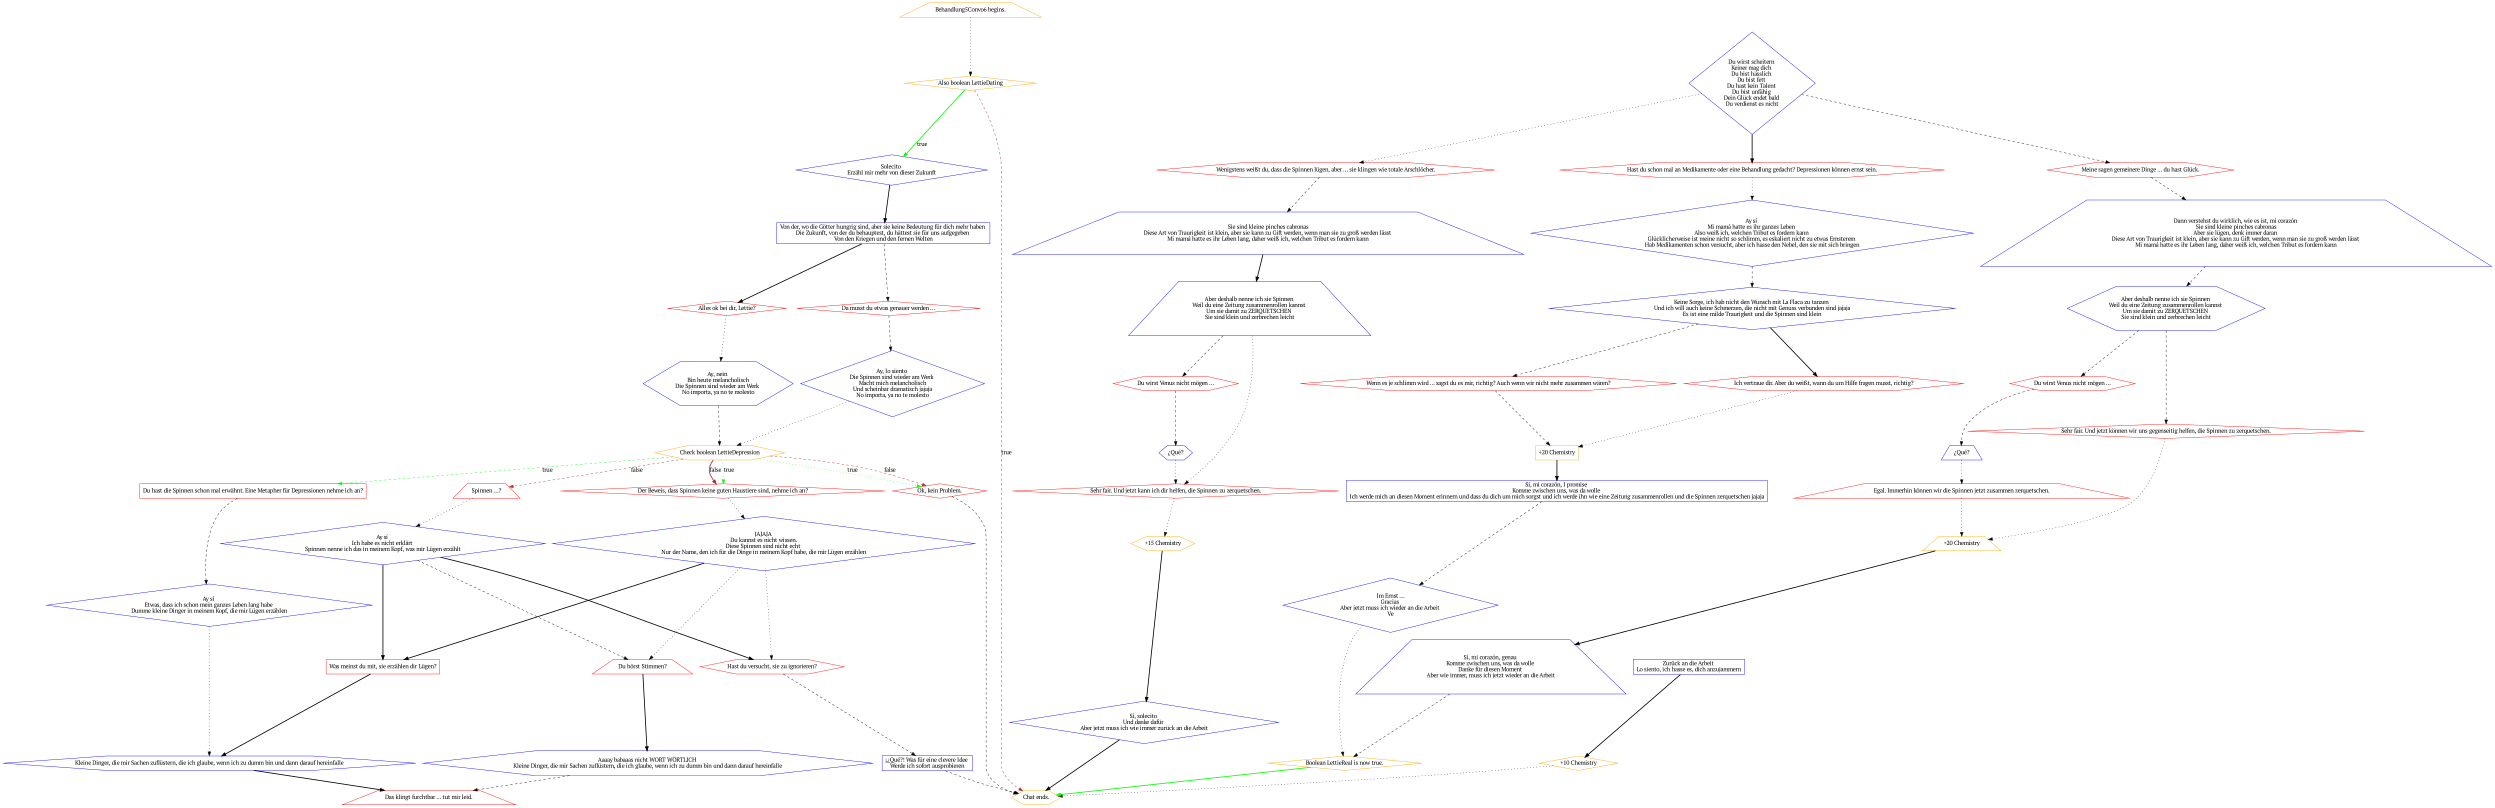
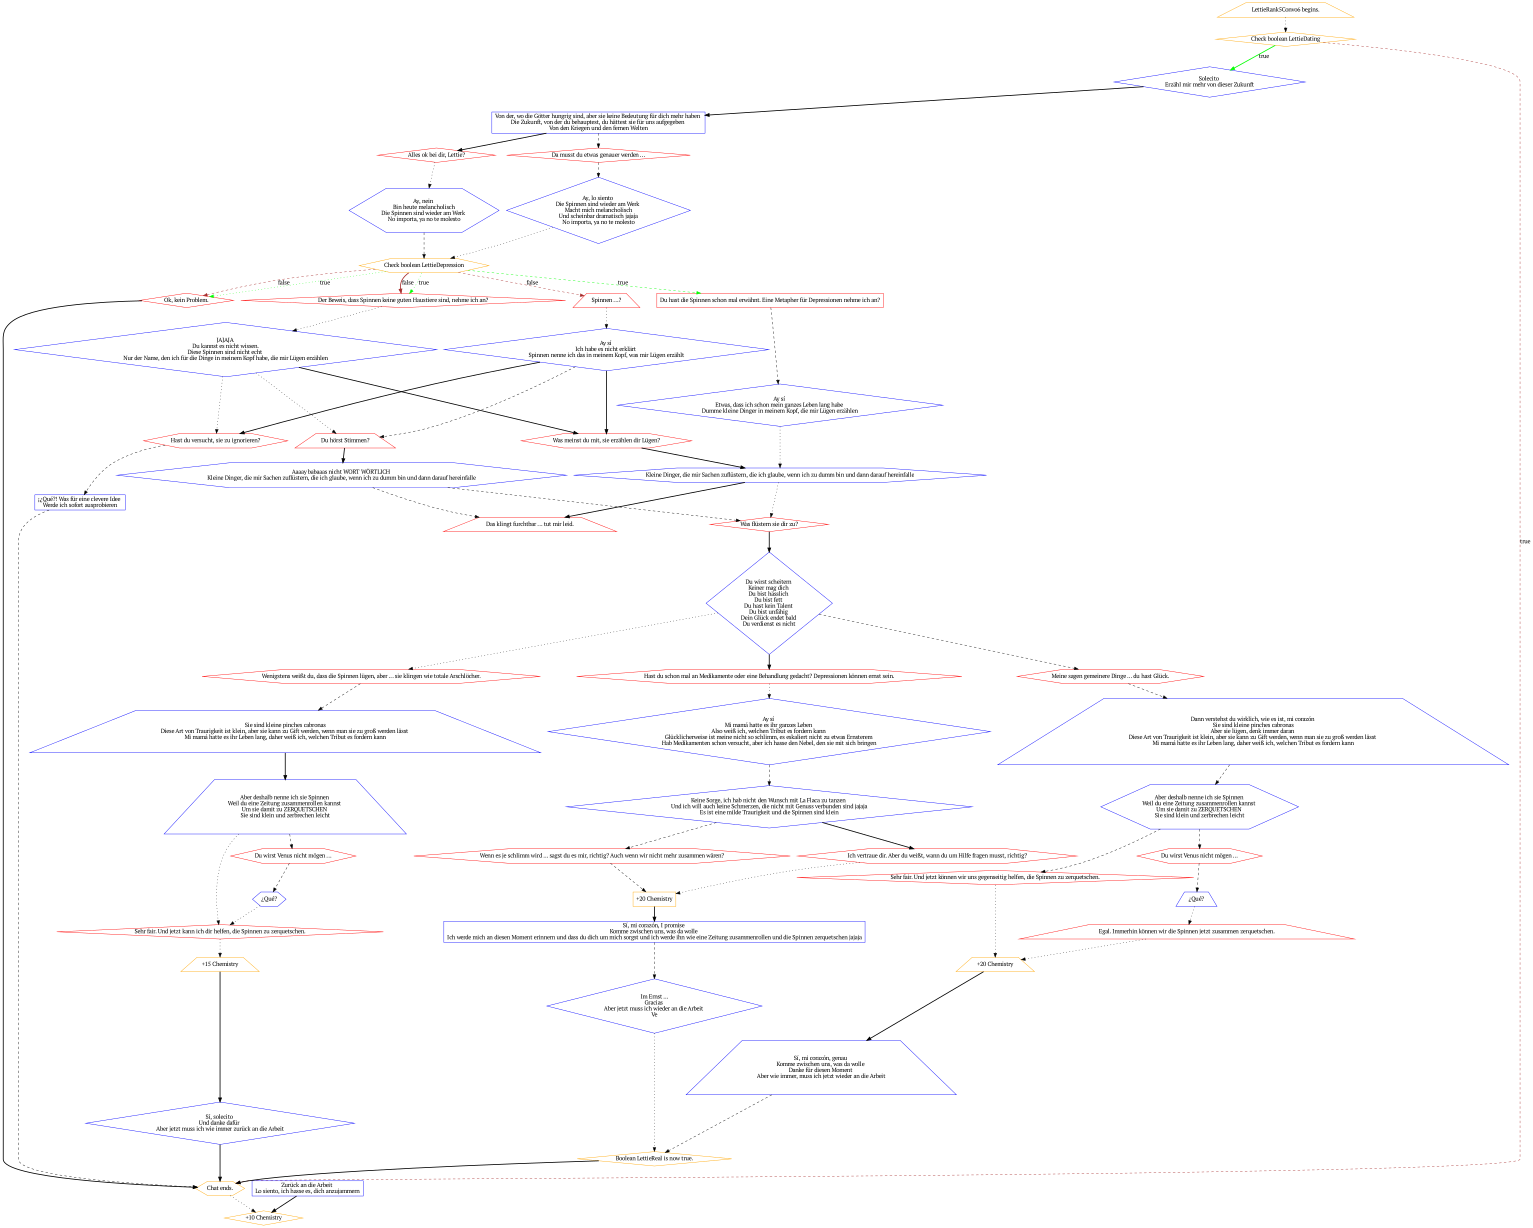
(971, 10) -> (1286, 10)
(971, 83) -> (1286, 39)
none -> (769, 524)
(1163, 544) -> (220, 964)
(986, 644) -> (3, 770)
(383, 667) -> (606, 441)
(1186, 781) -> (419, 1168)
(1308, 783) -> (241, 1203)
